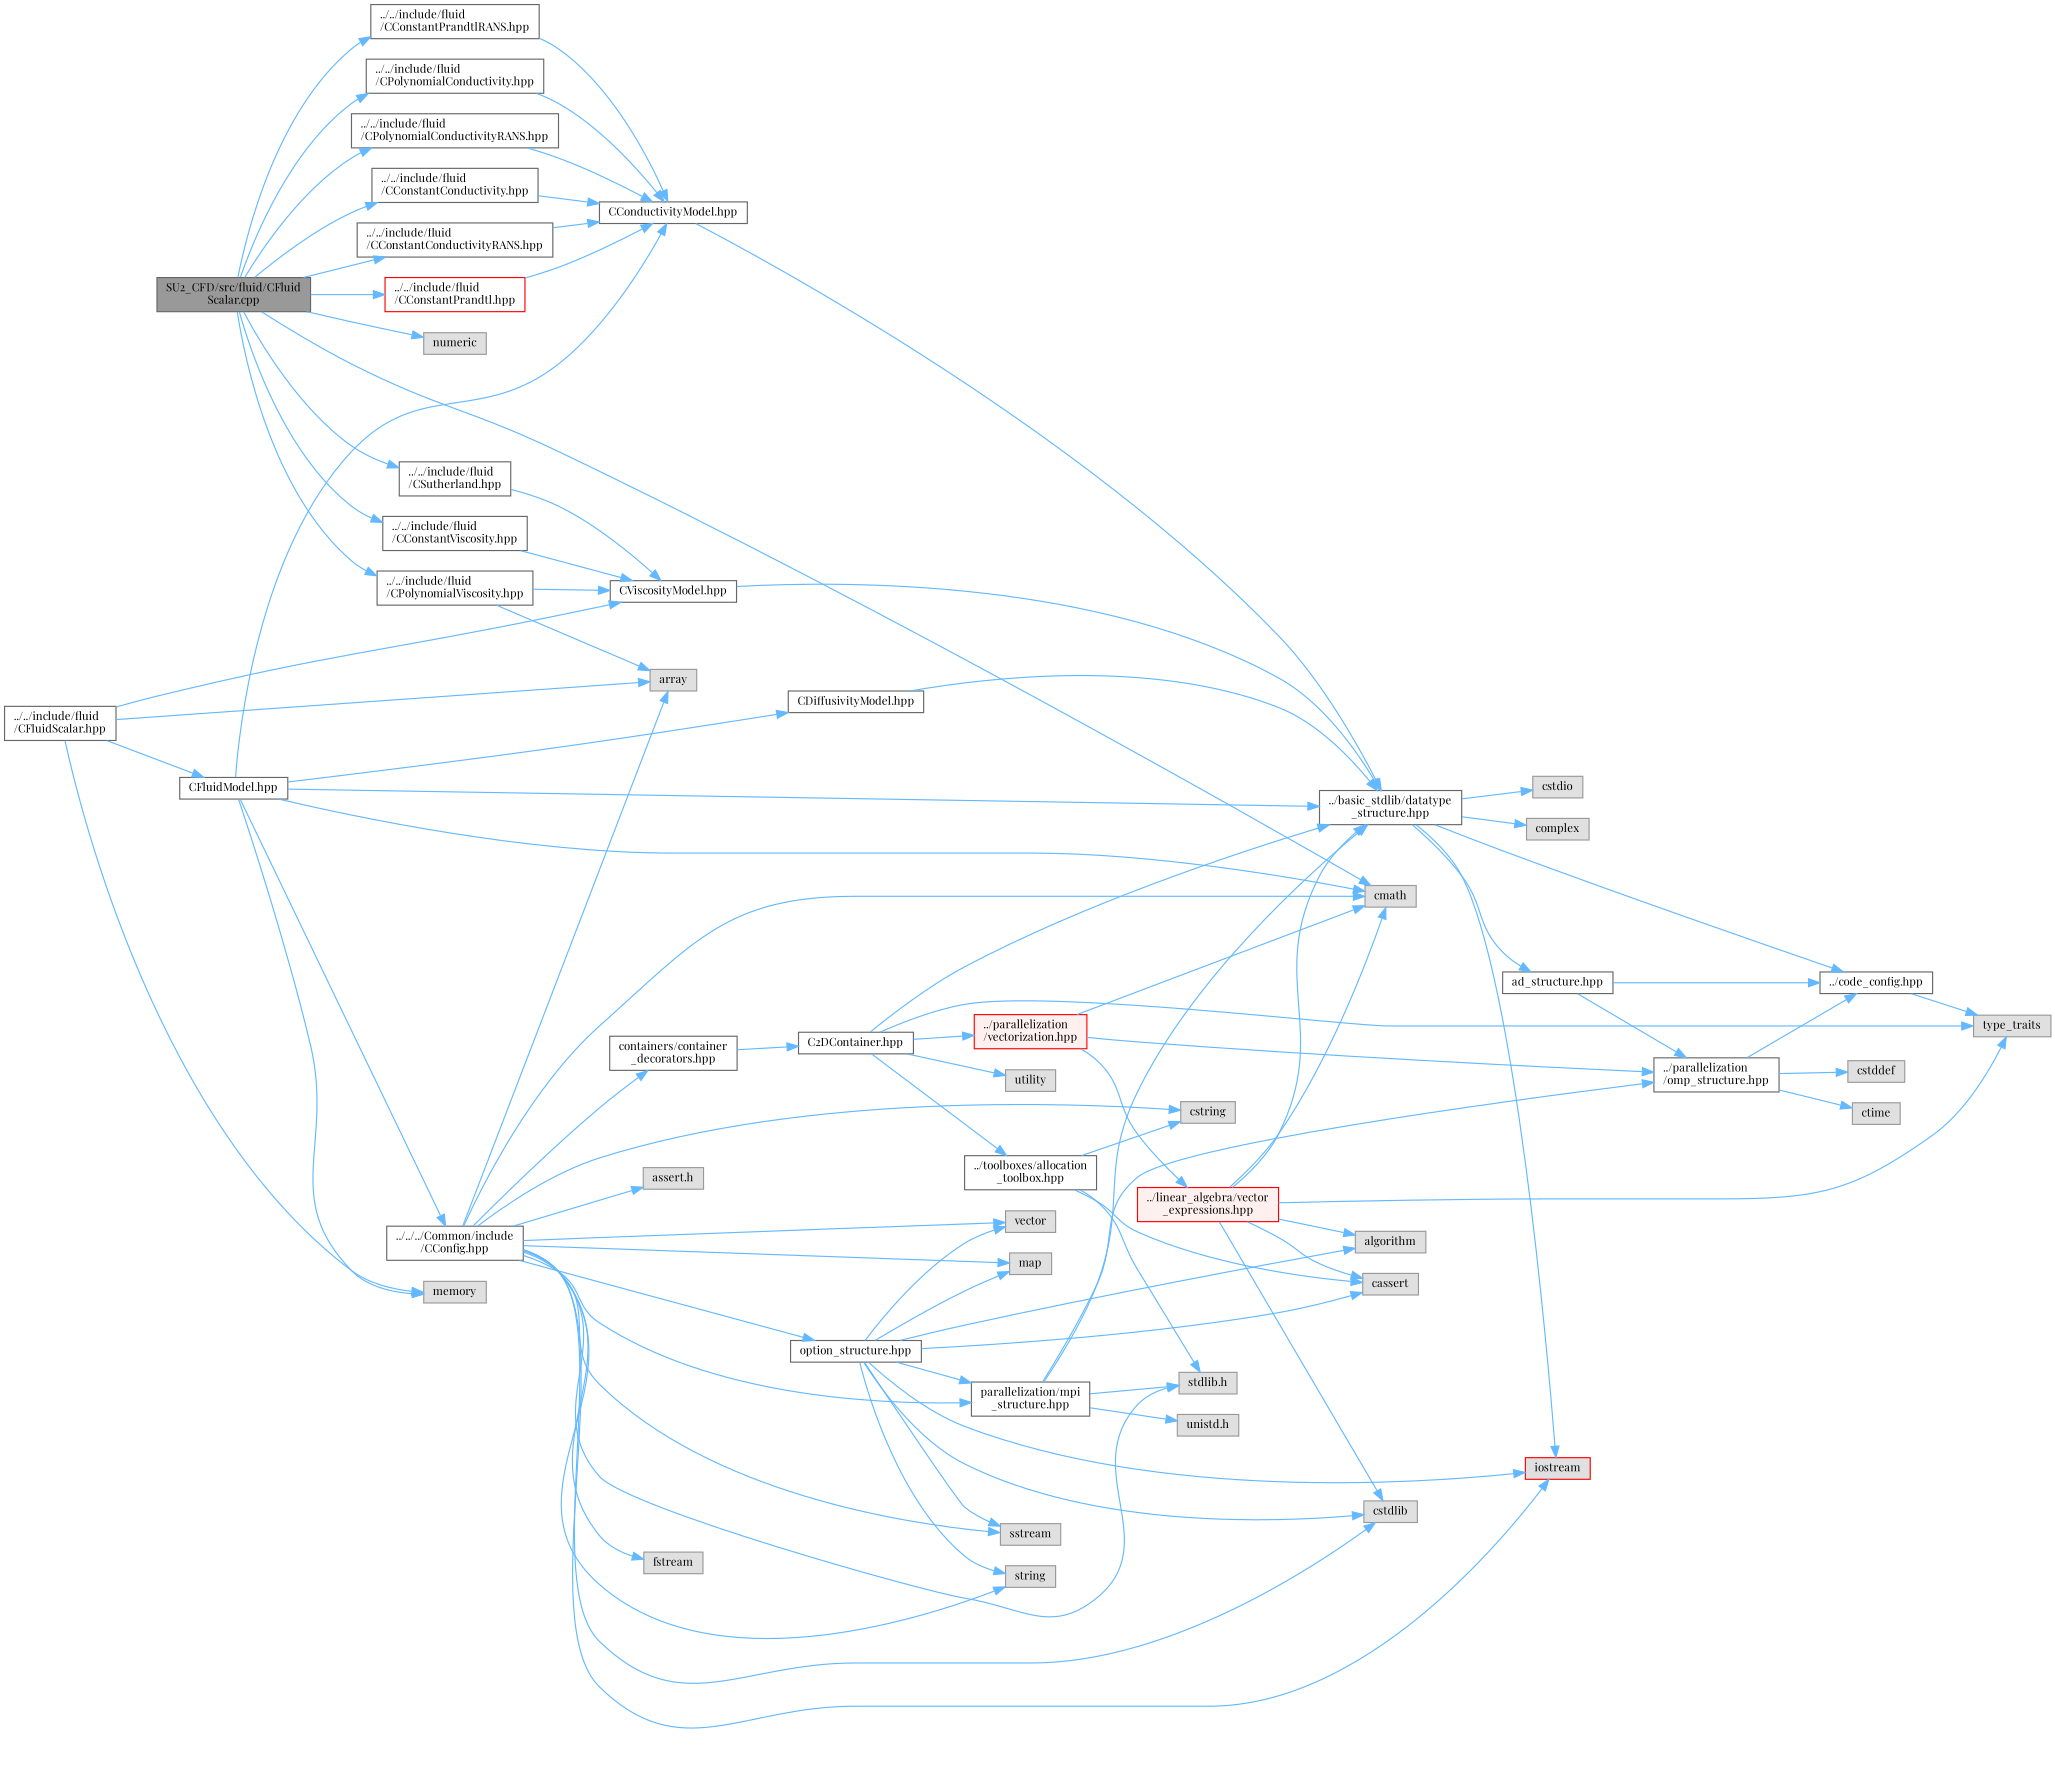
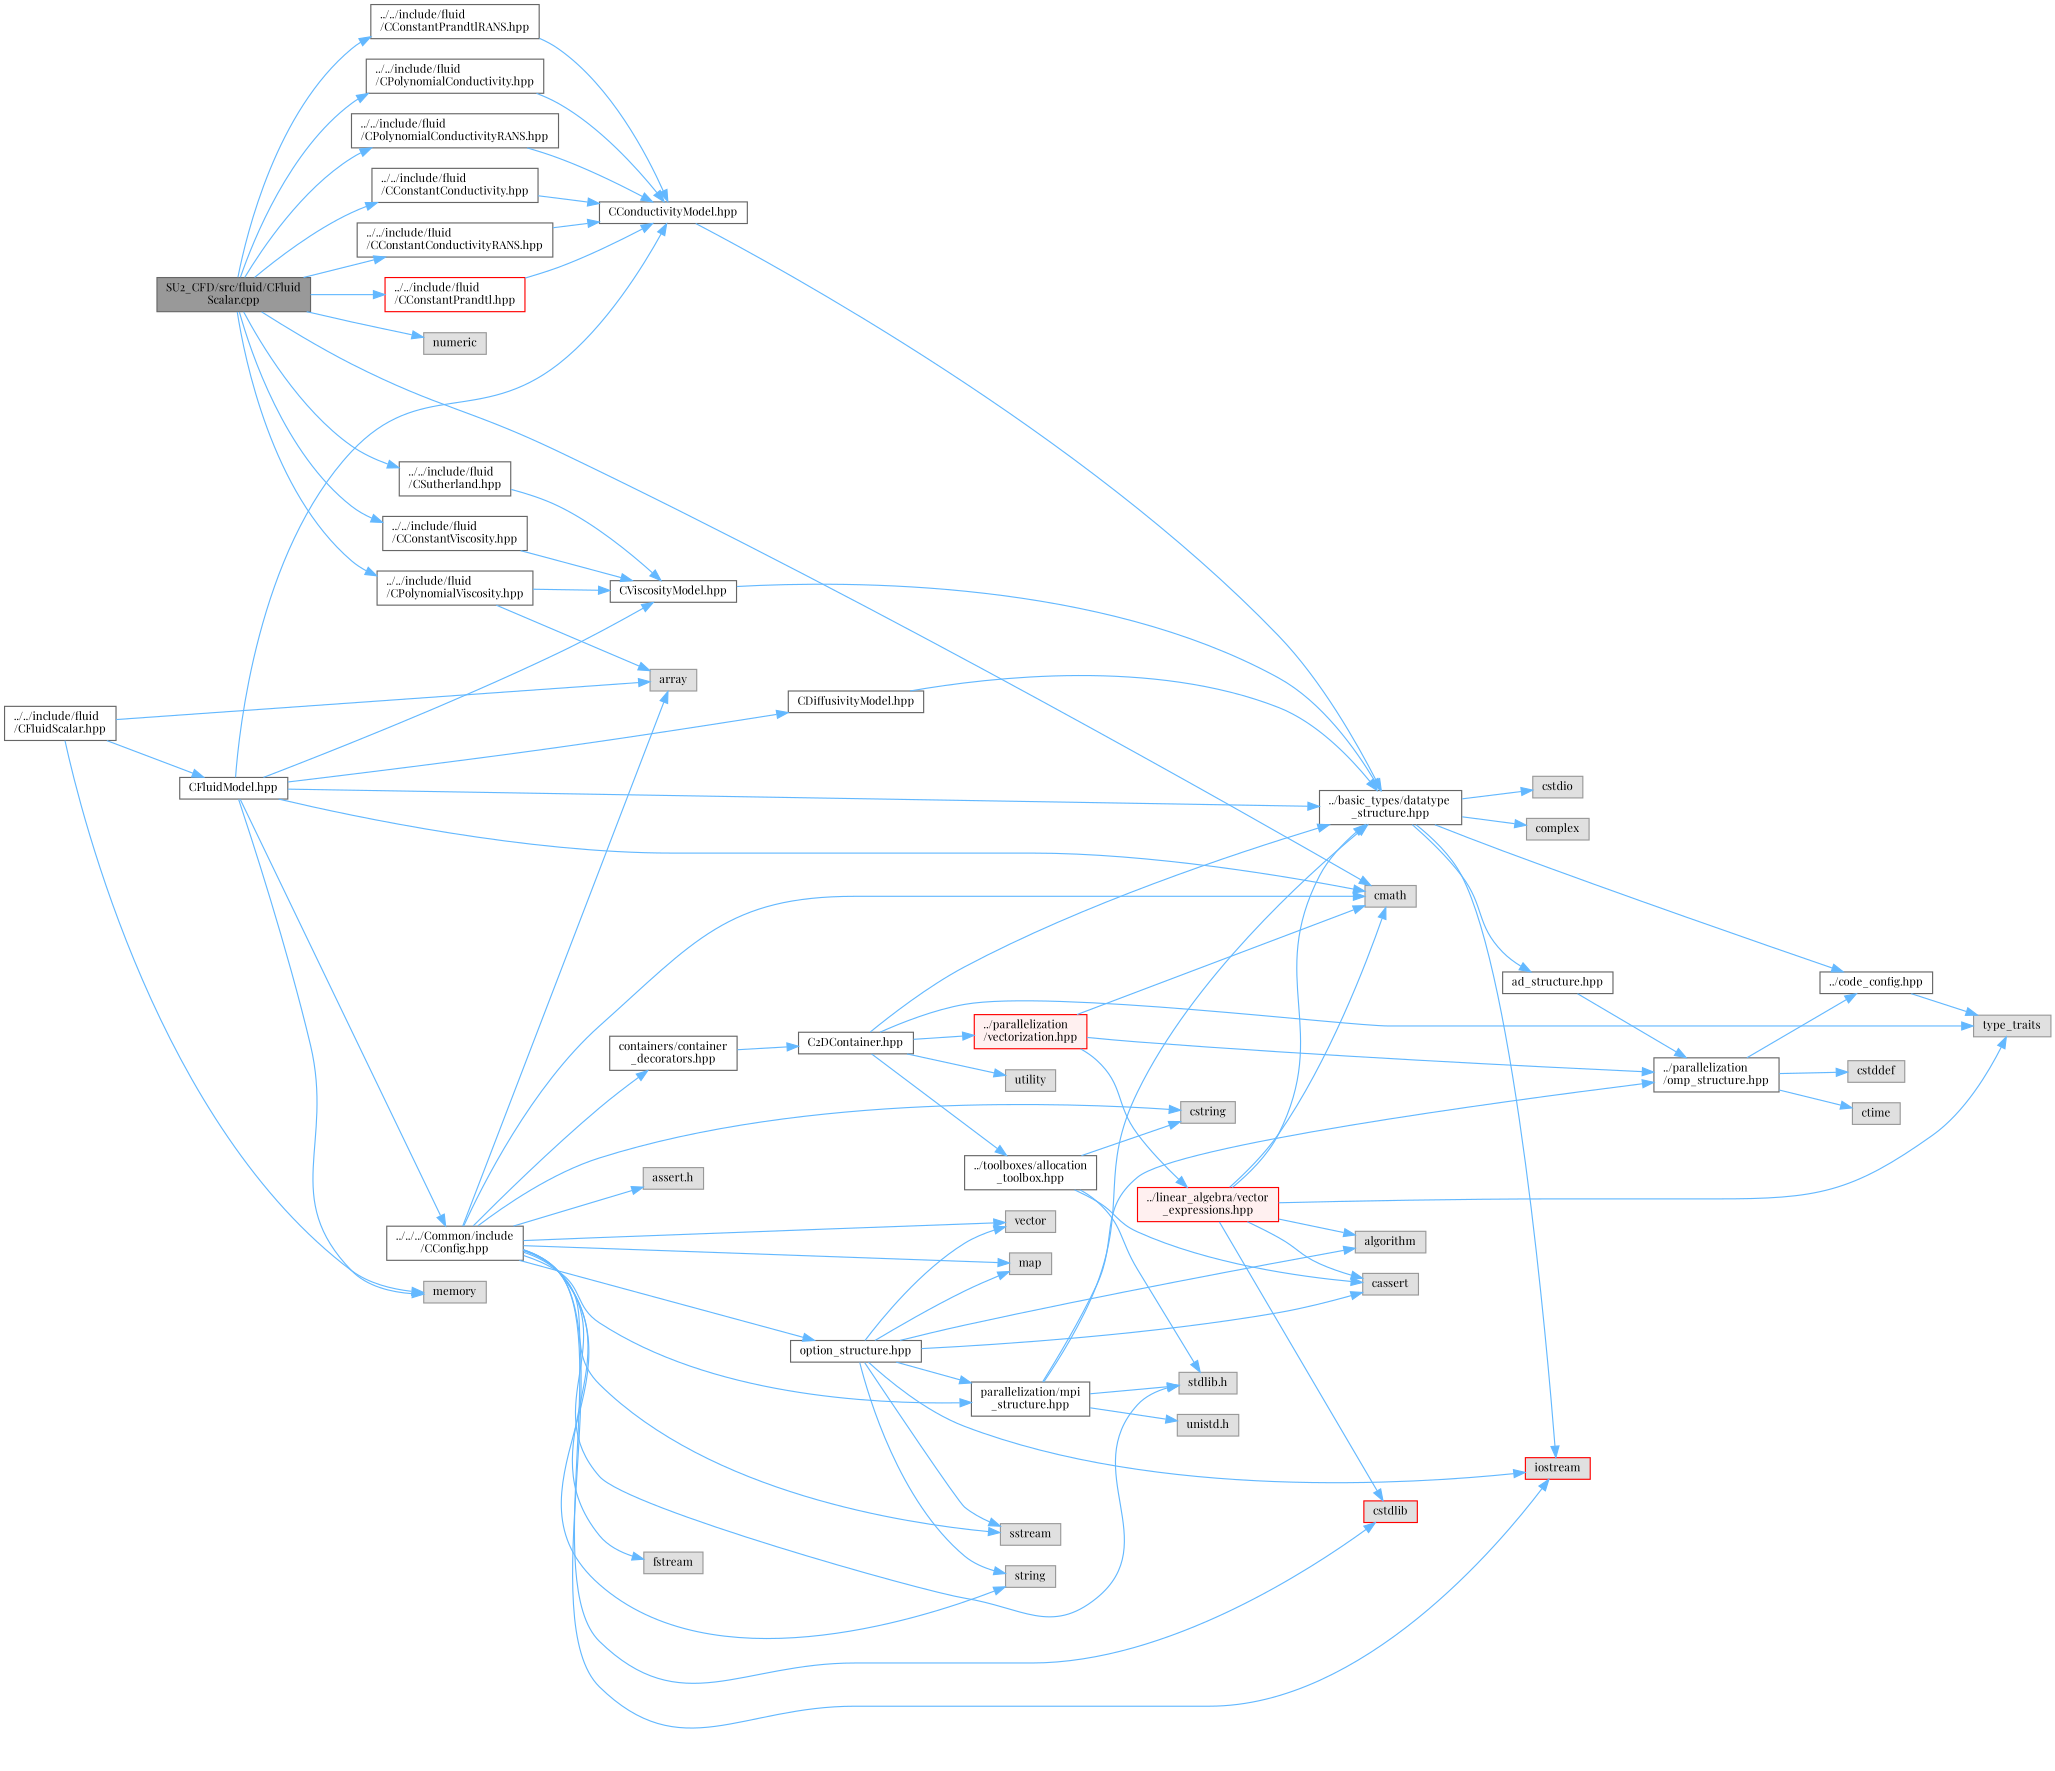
(362, 652) -> (447, 703)
(1391, 808) -> (1391, 808)
(1711, 983) -> none
(1083, 1503) -> none
(1391, 1512) -> (1391, 1512)
